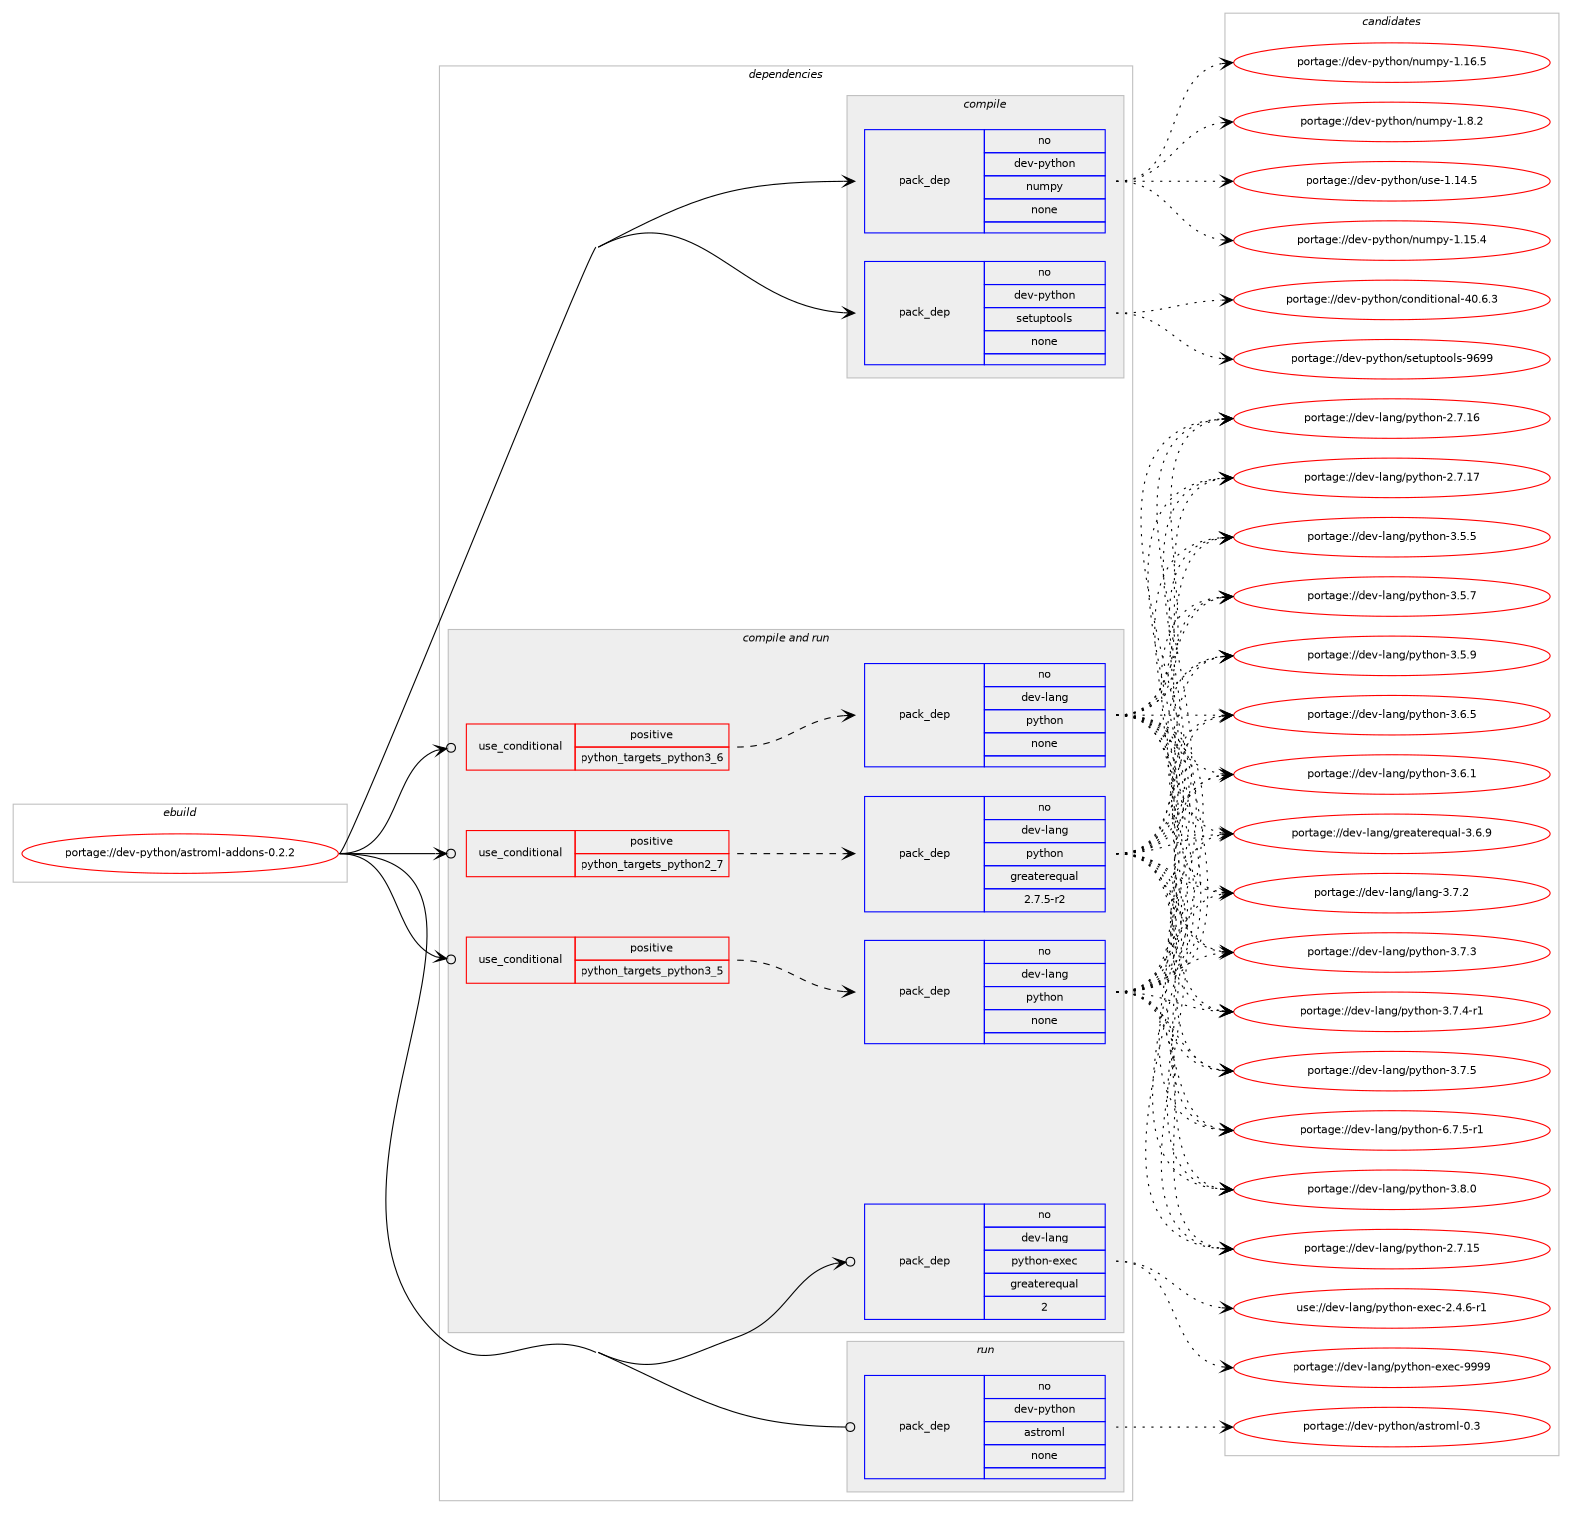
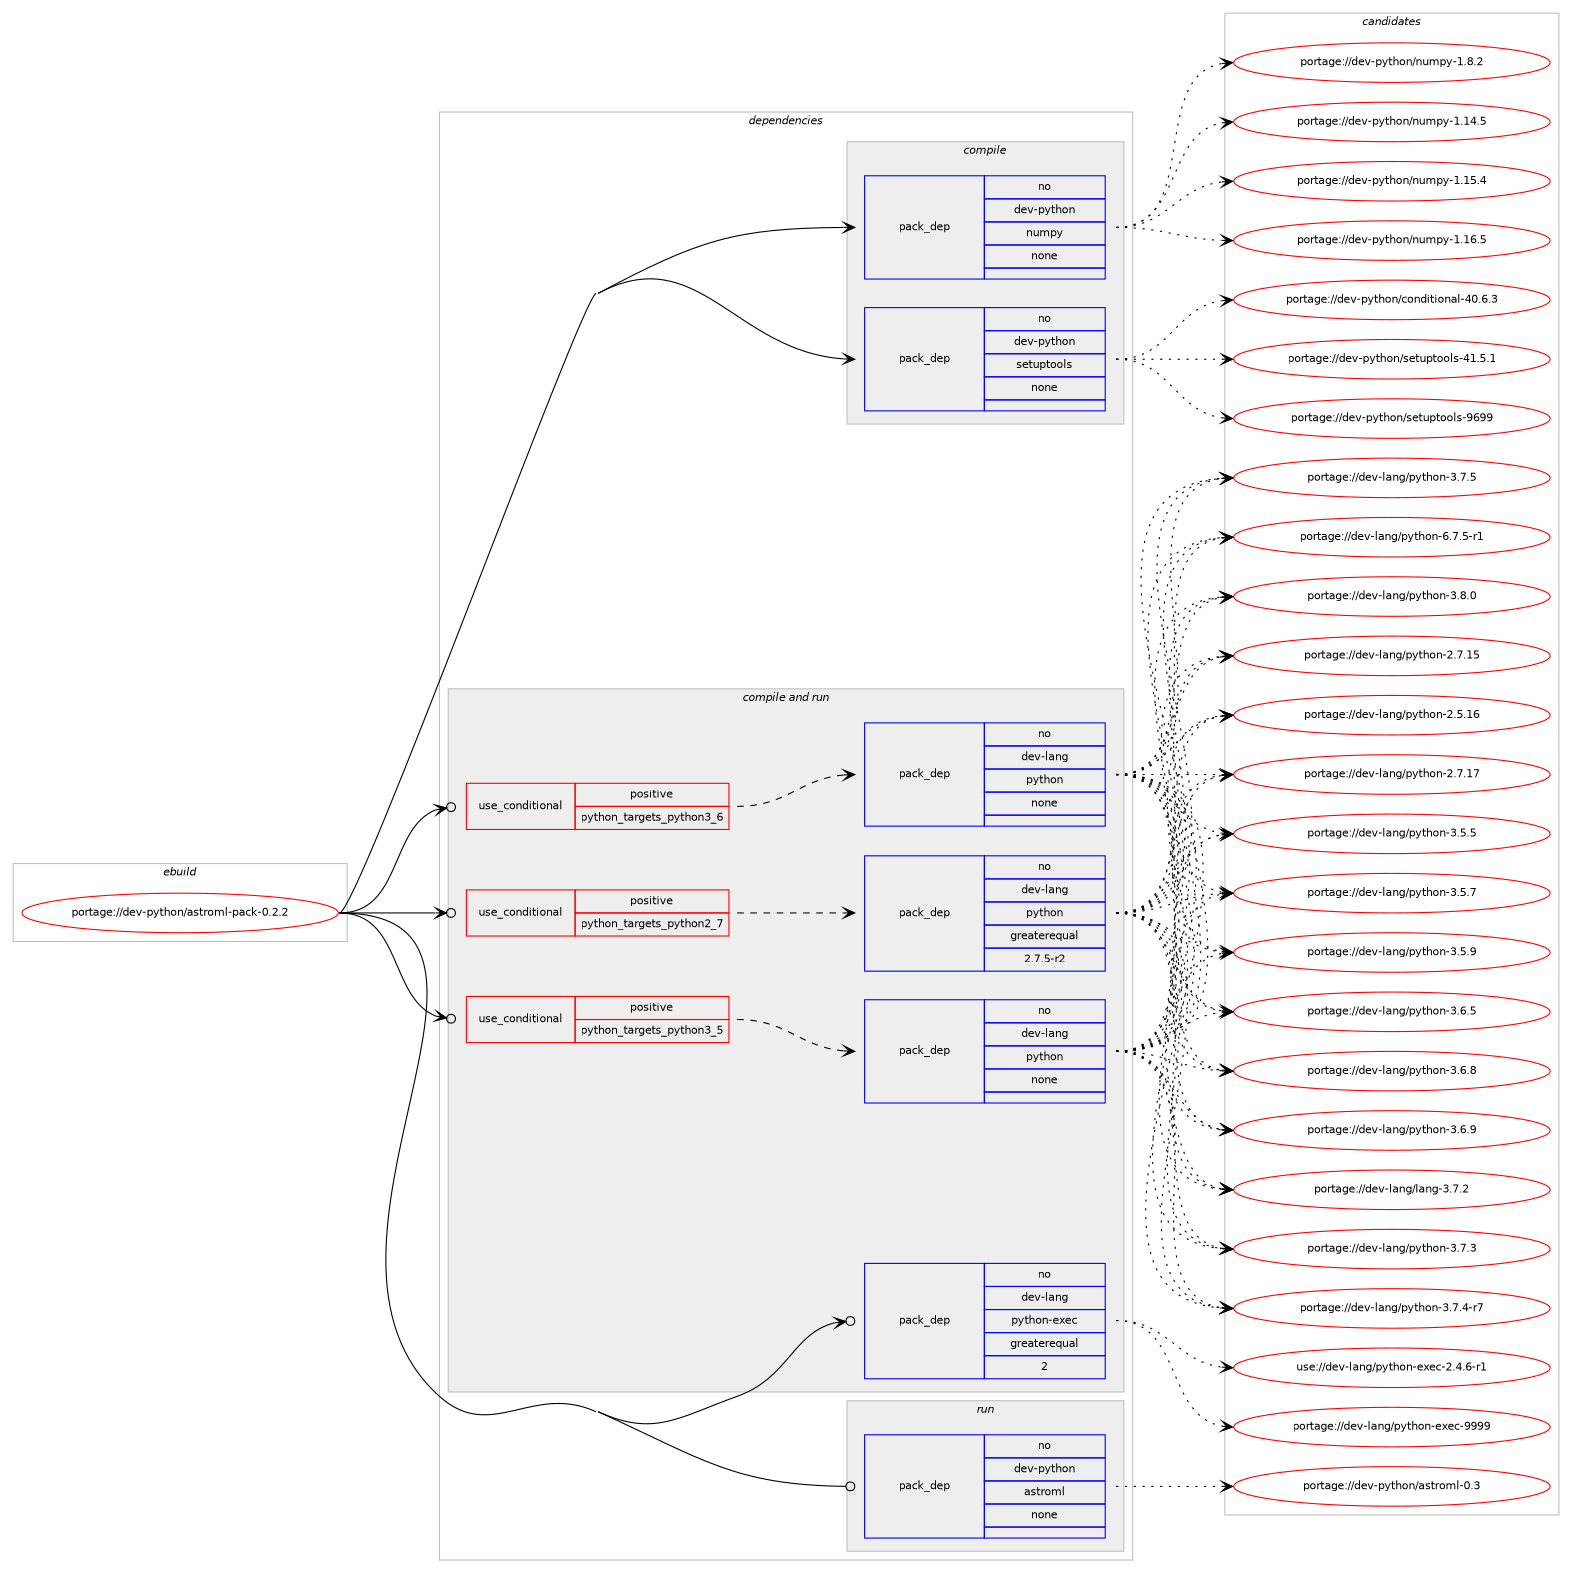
(1392, 181) -> (1392, 122)
none -> (1392, 359)
(1392, 419) -> (1392, 715)
(1392, 775) -> (1392, 1071)
(1392, 834) -> (1392, 1130)
(180, 854) -> (180, 913)
(1392, 1012) -> (1392, 1308)
